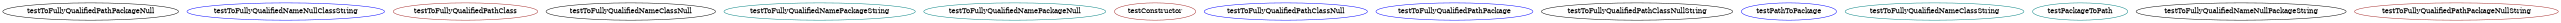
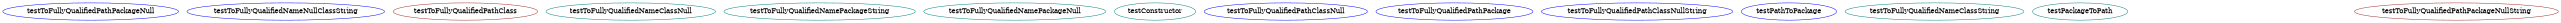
(91, 12) -> (91, 12)
(631, 12) -> (631, 12)
(1155, 12) -> (1155, 12)
(1637, 12) -> (1637, 12)
(2241, 12) -> none
